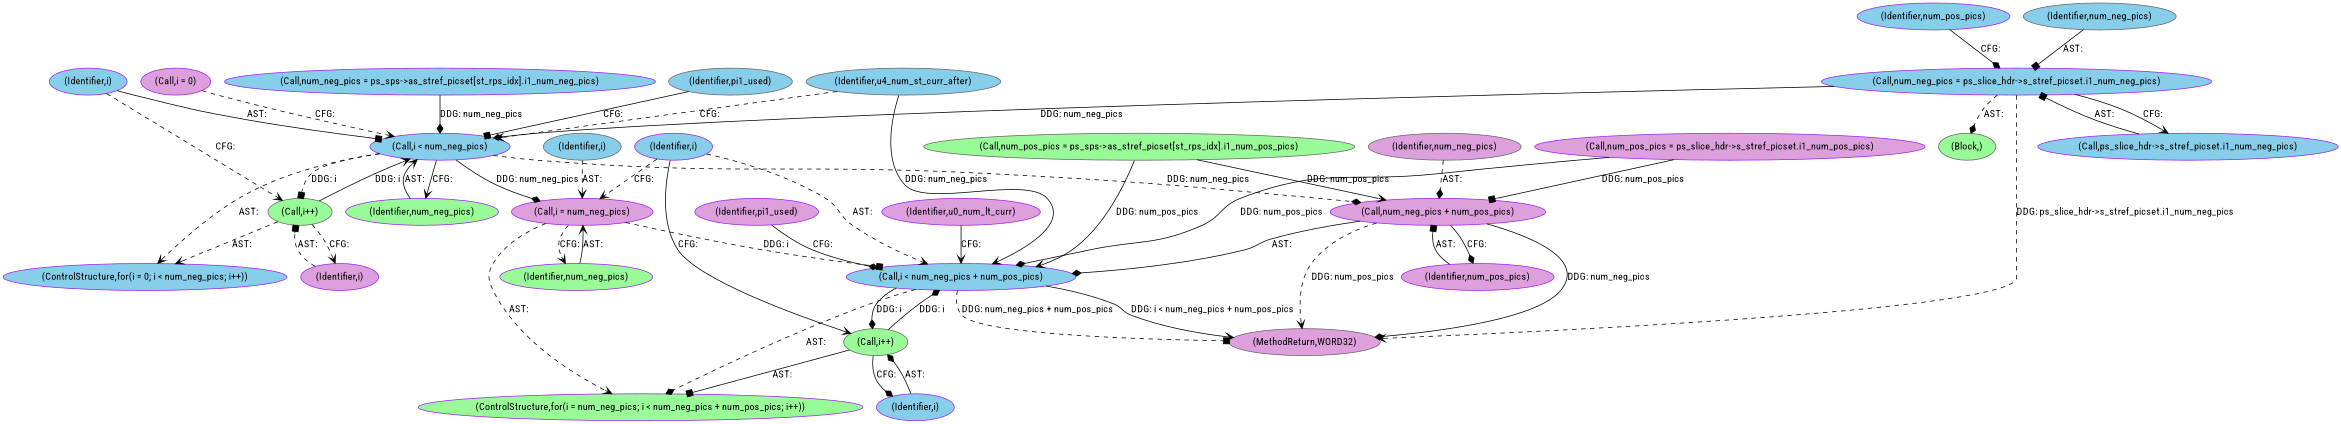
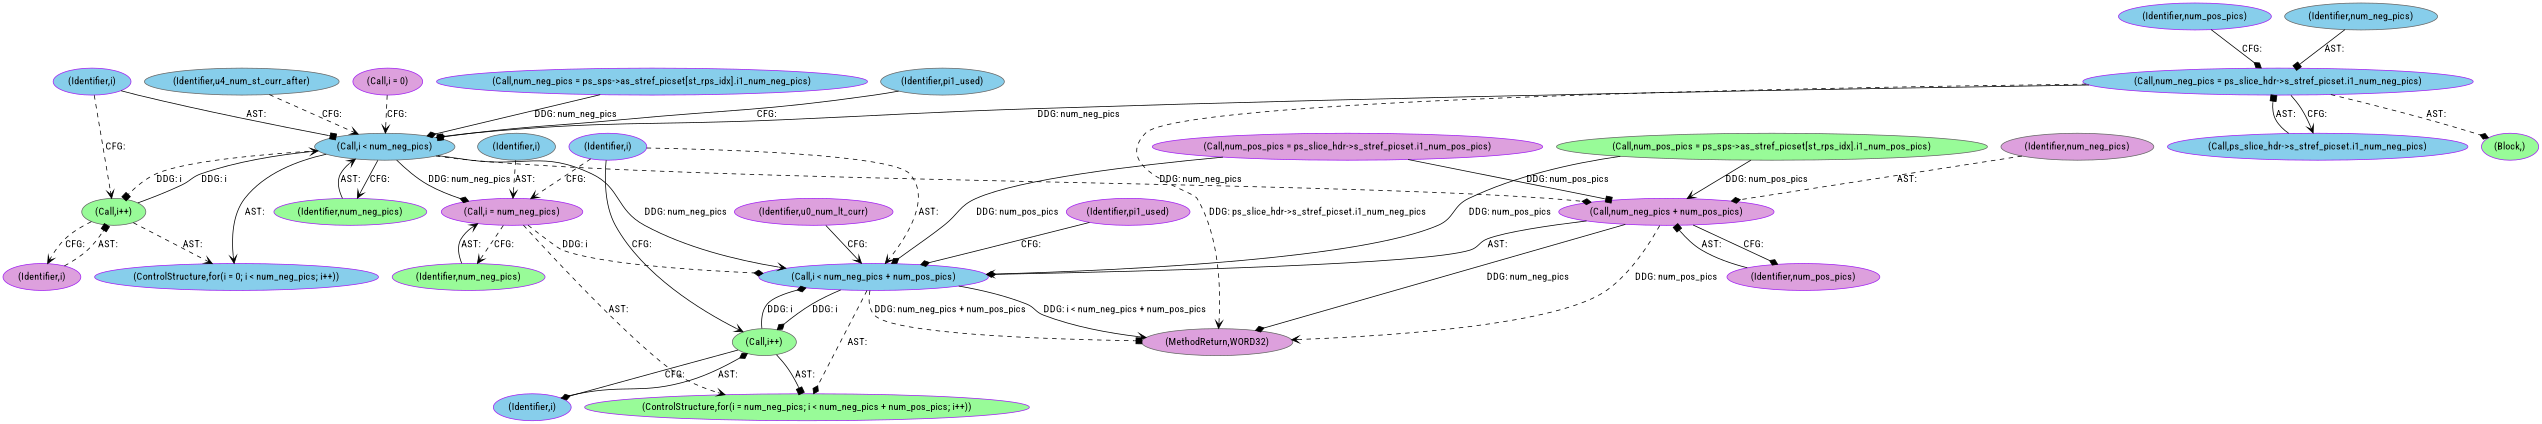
(440, 147) -> (385, 147)
(1967, 147) -> (2510, 147)
(267, 184) -> (257, 186)
(975, 192) -> (614, 193)
(750, 248) -> (636, 264)
